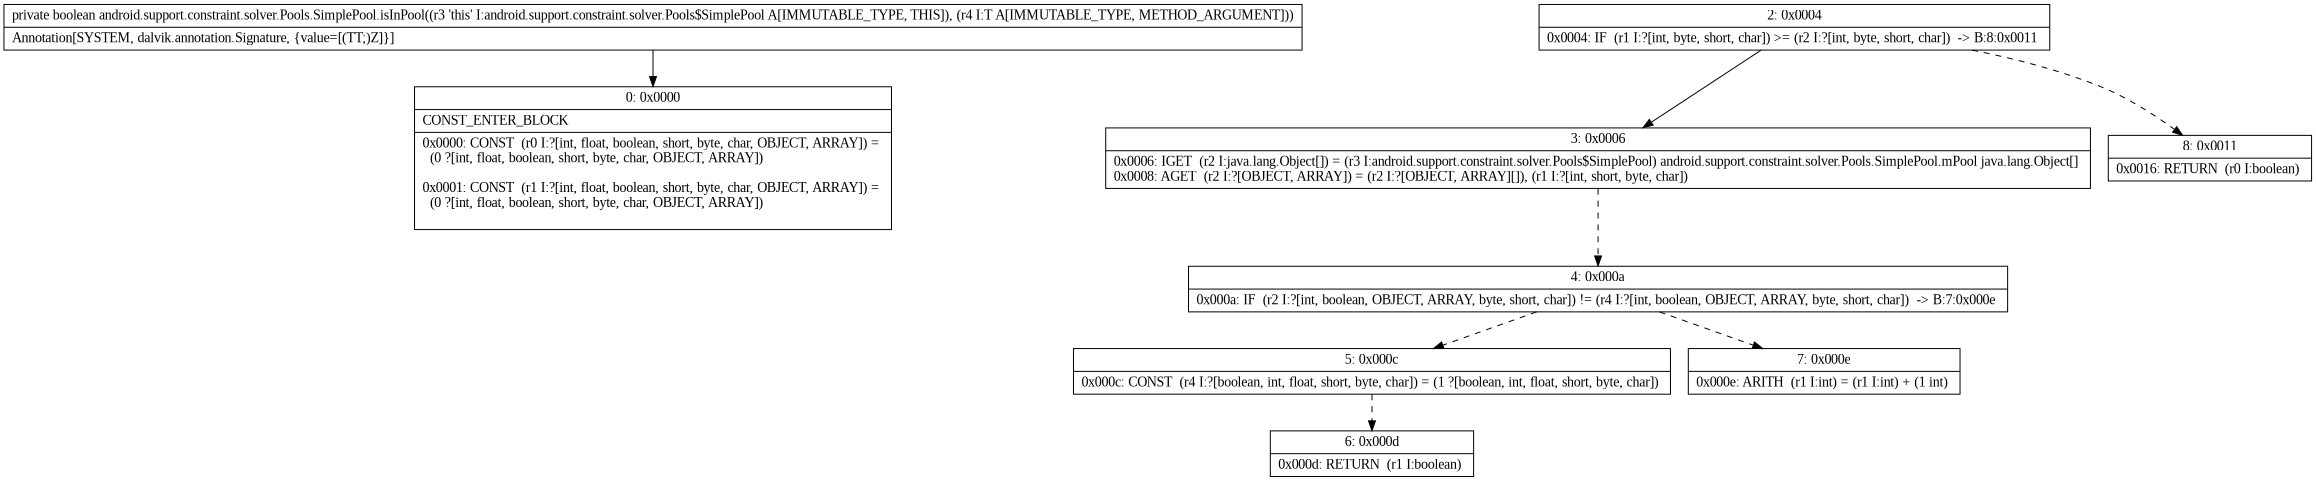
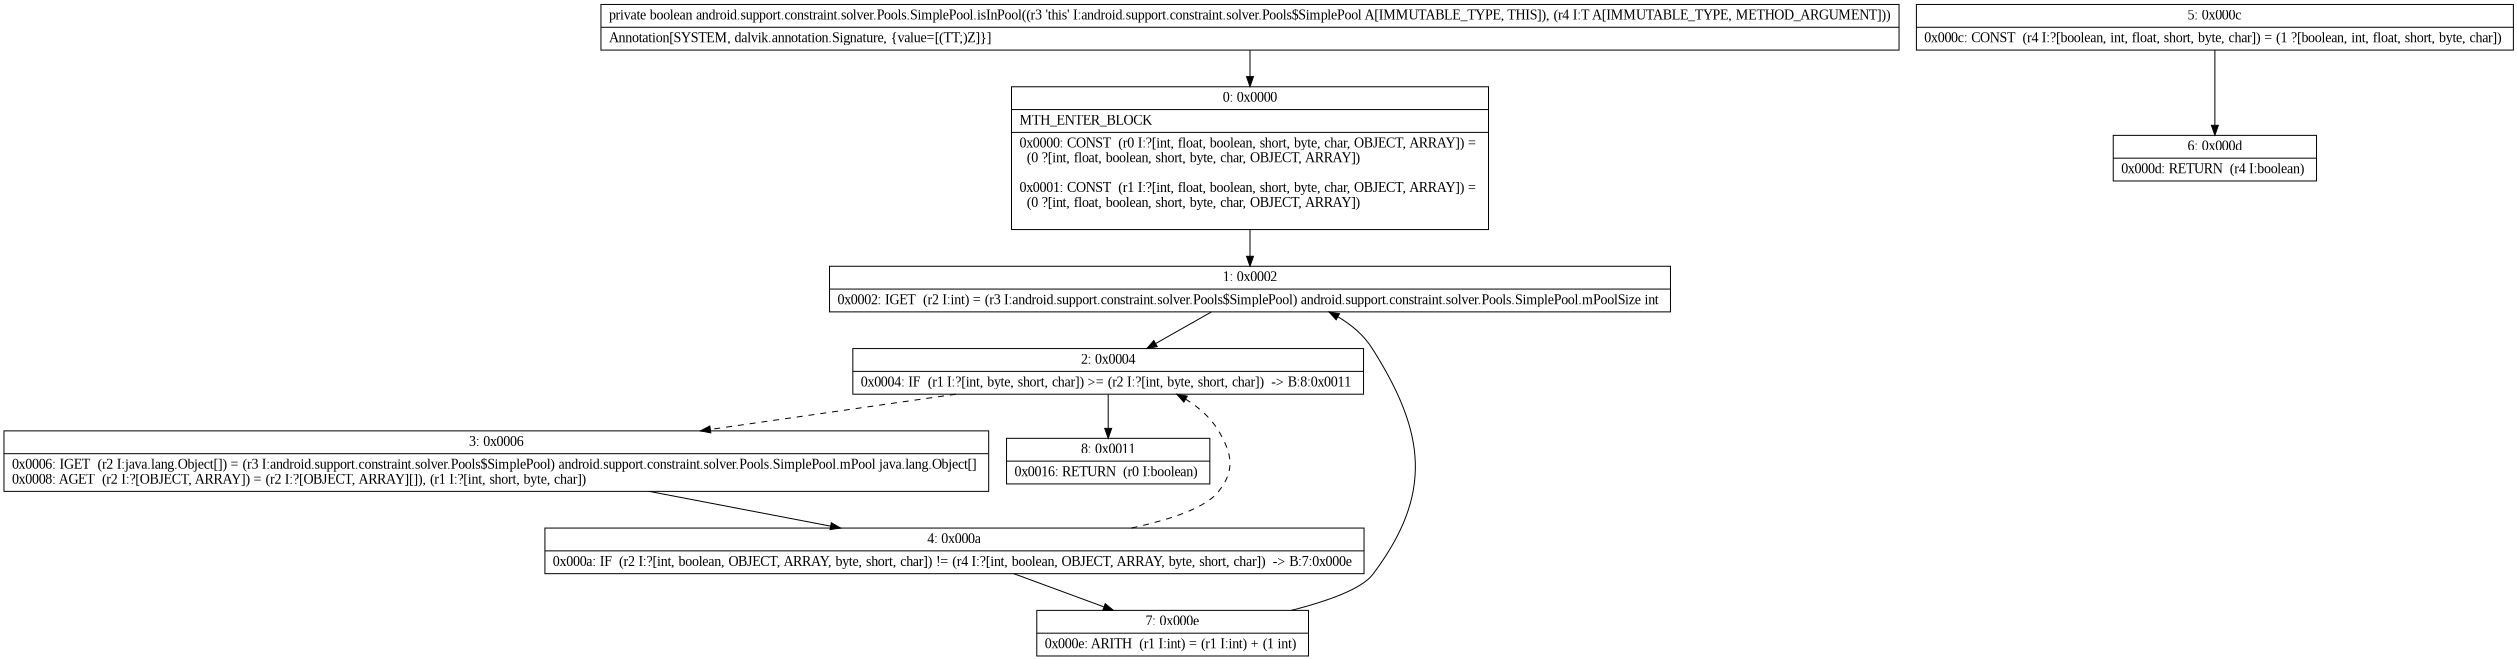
(2078, 78) -> (1108, 411)
(1706, 86) -> (833, 412)
(496, 120) -> (1086, 120)
(1598, 222) -> (740, 509)
none -> (1250, 289)
(1490, 329) -> (1223, 485)
(1706, 329) -> (1059, 590)
(1372, 408) -> (2215, 88)
(1372, 465) -> (2215, 169)
